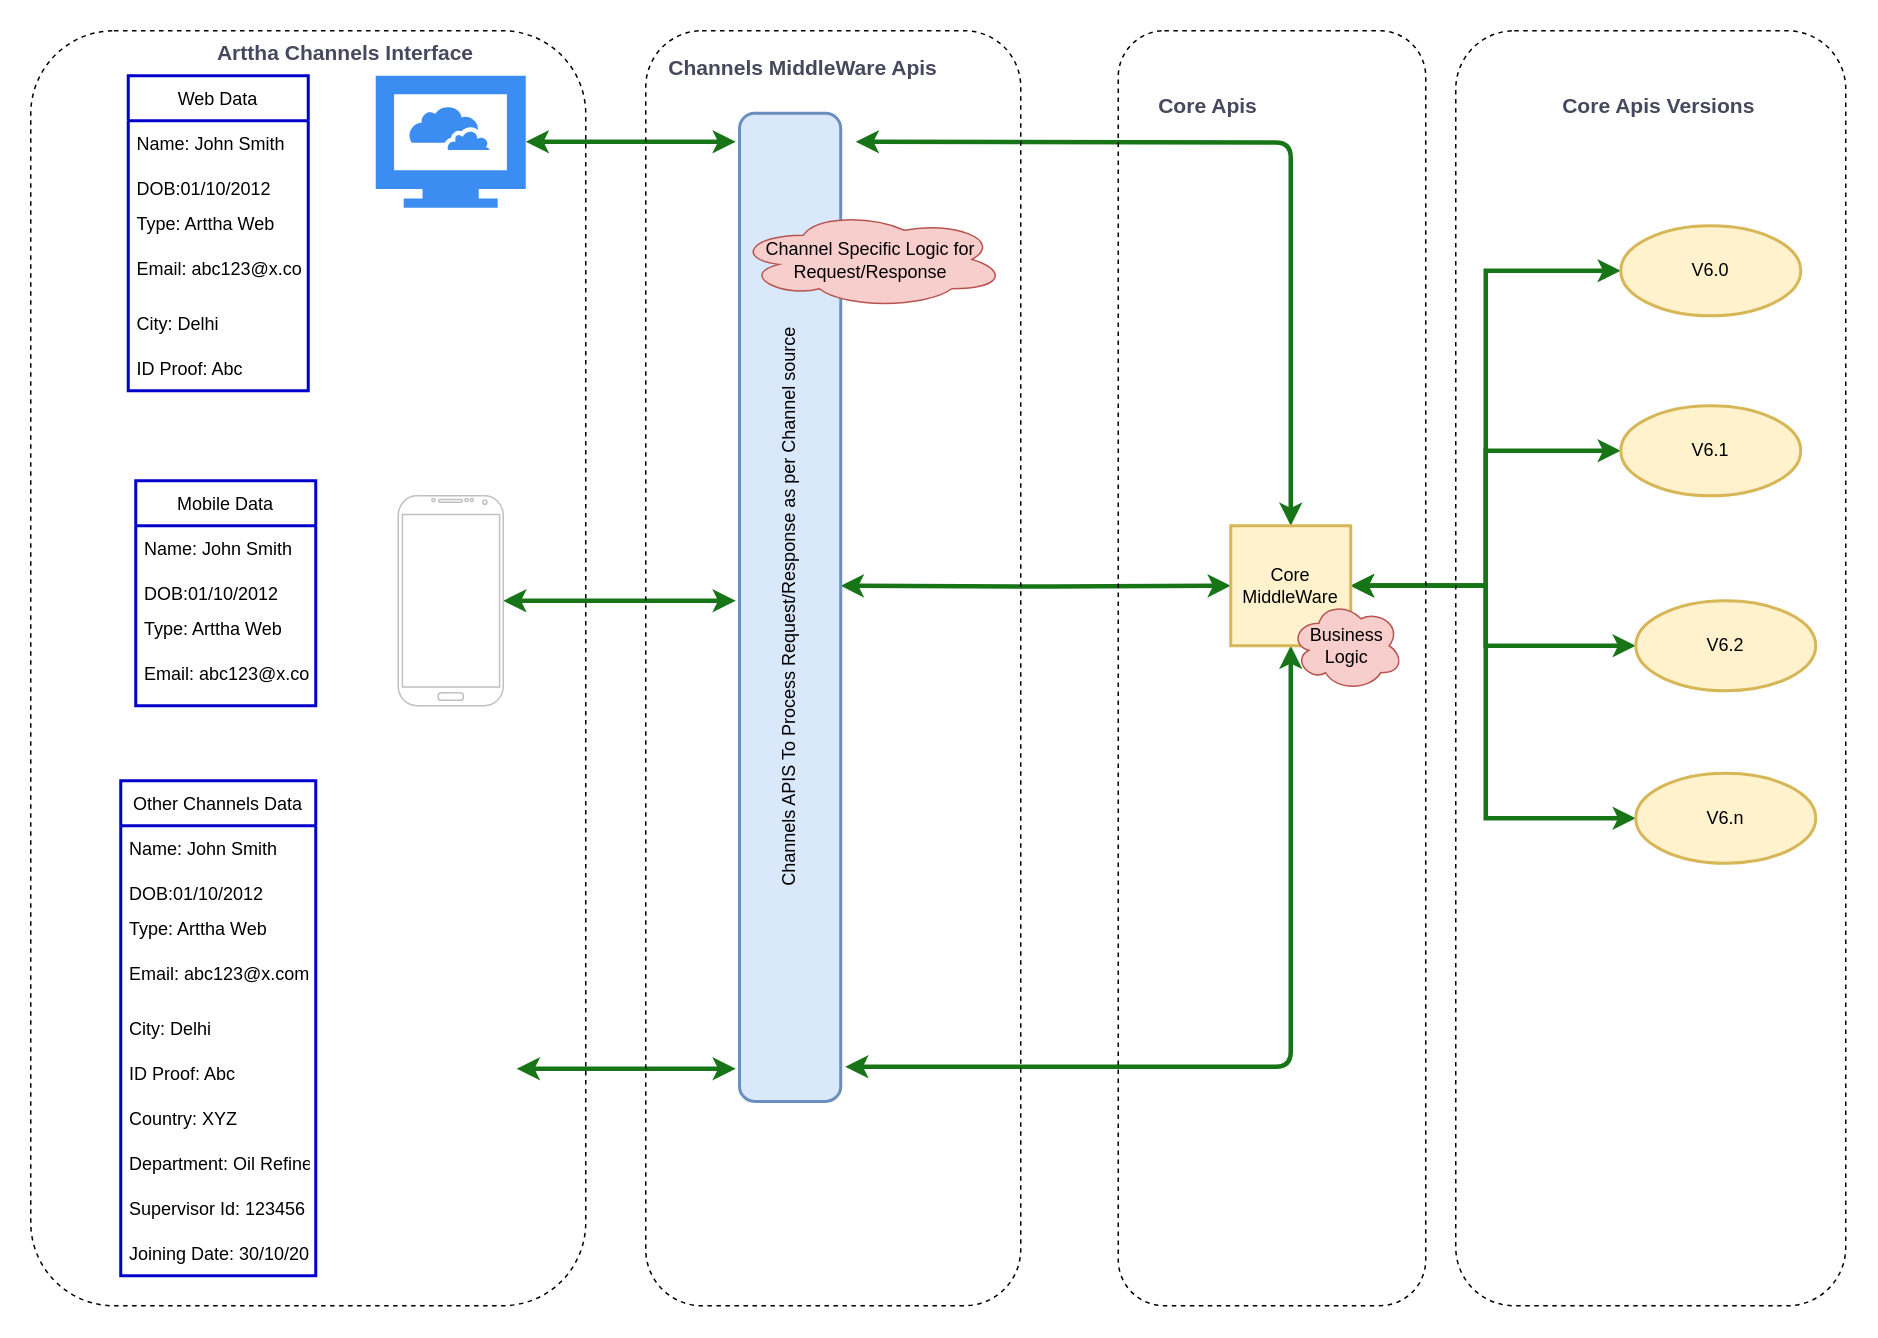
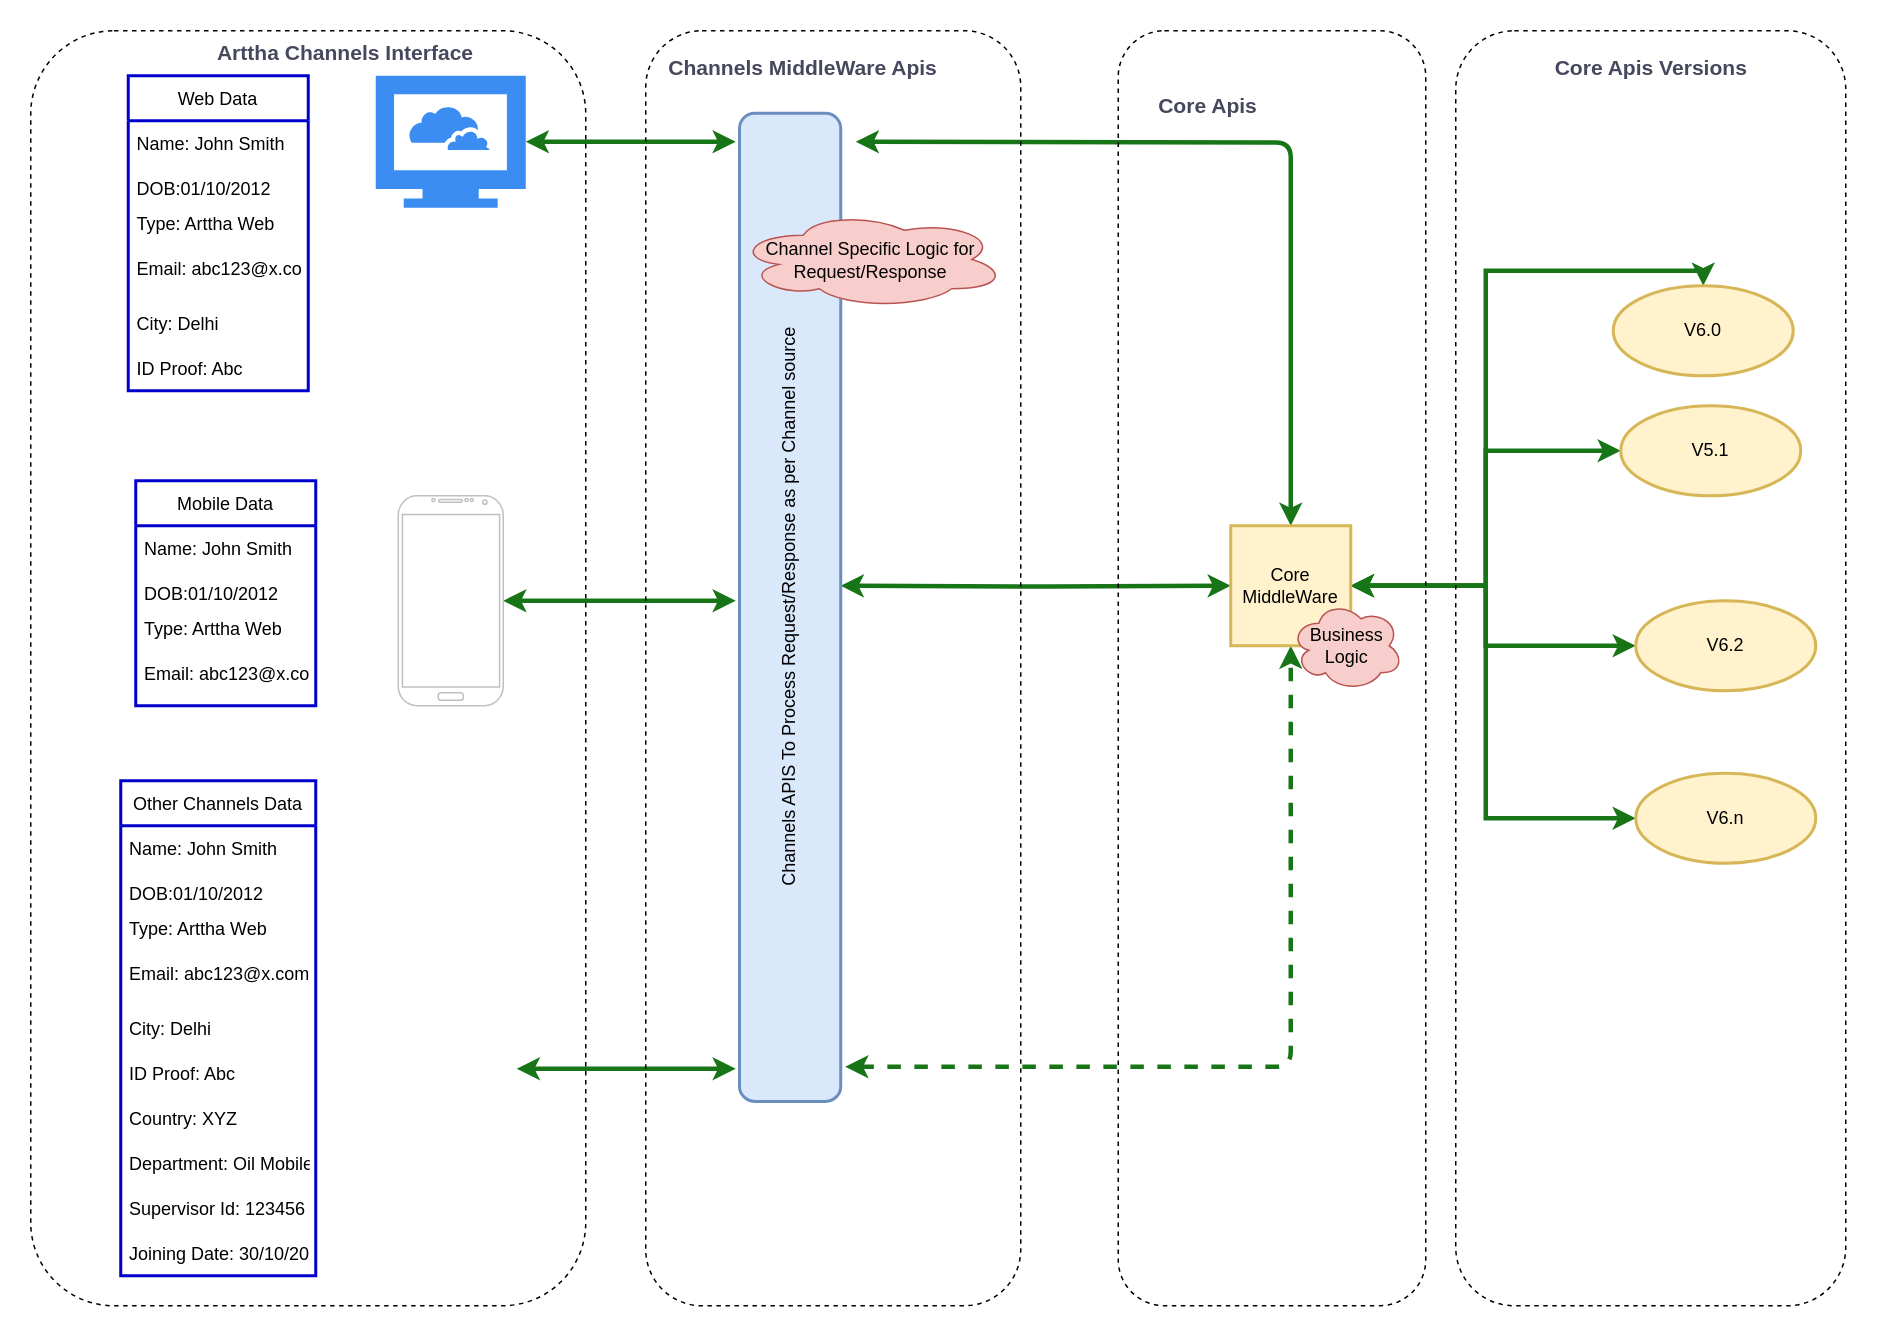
(1658, 106) -> (1651, 68)
(1711, 271) -> (1703, 331)
(1711, 451) -> (1711, 451)
(1291, 1039) -> (1291, 1039)
(236, 1164) -> (224, 1164)
